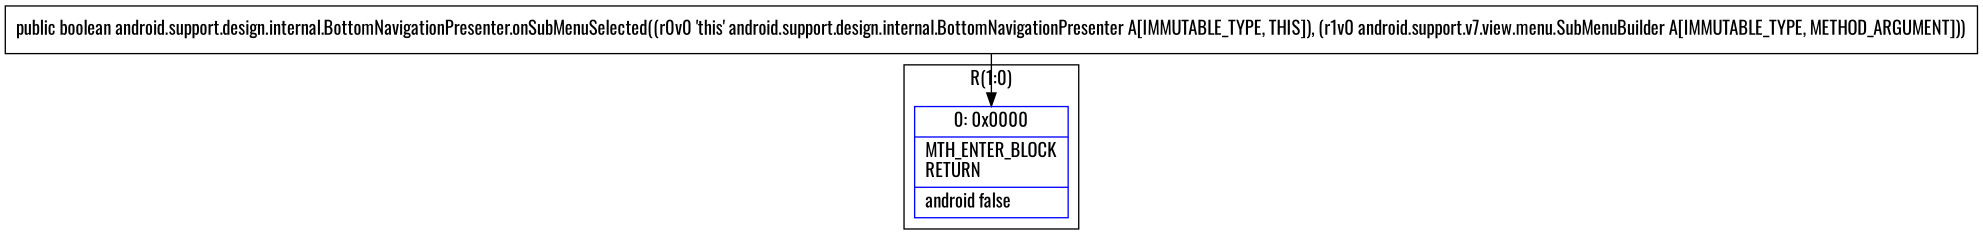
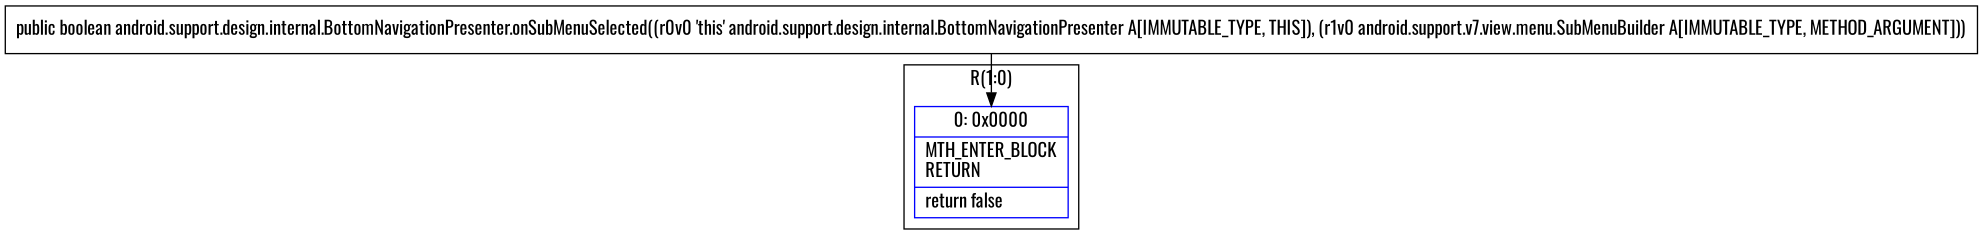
(968, 202) -> (964, 202)
